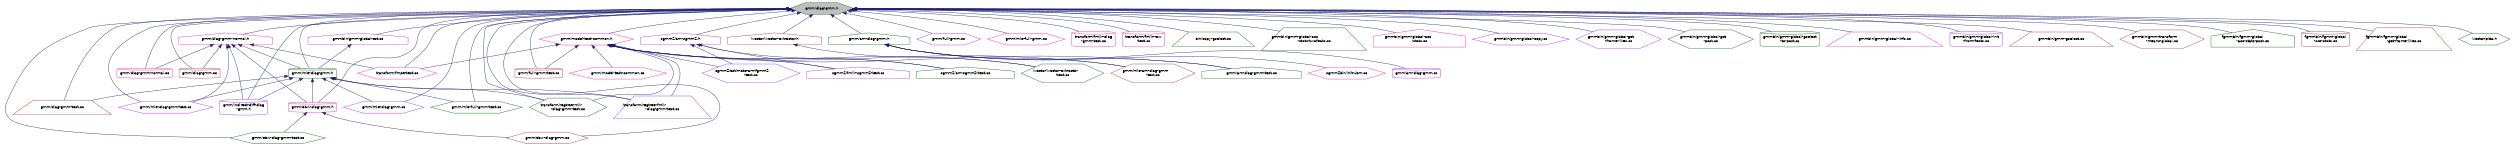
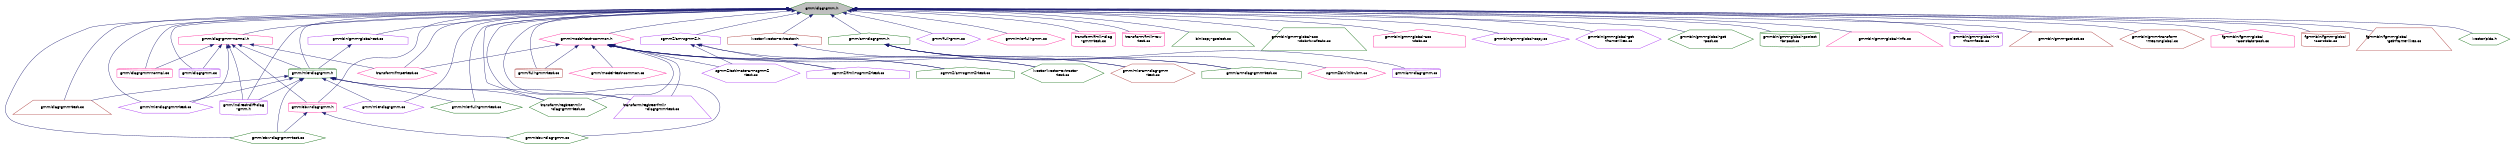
(2253, 39) -> (2253, 39)
(200, 73) -> (200, 73)
(751, 73) -> (751, 73)
(312, 92) -> (282, 103)
(547, 138) -> (547, 138)
